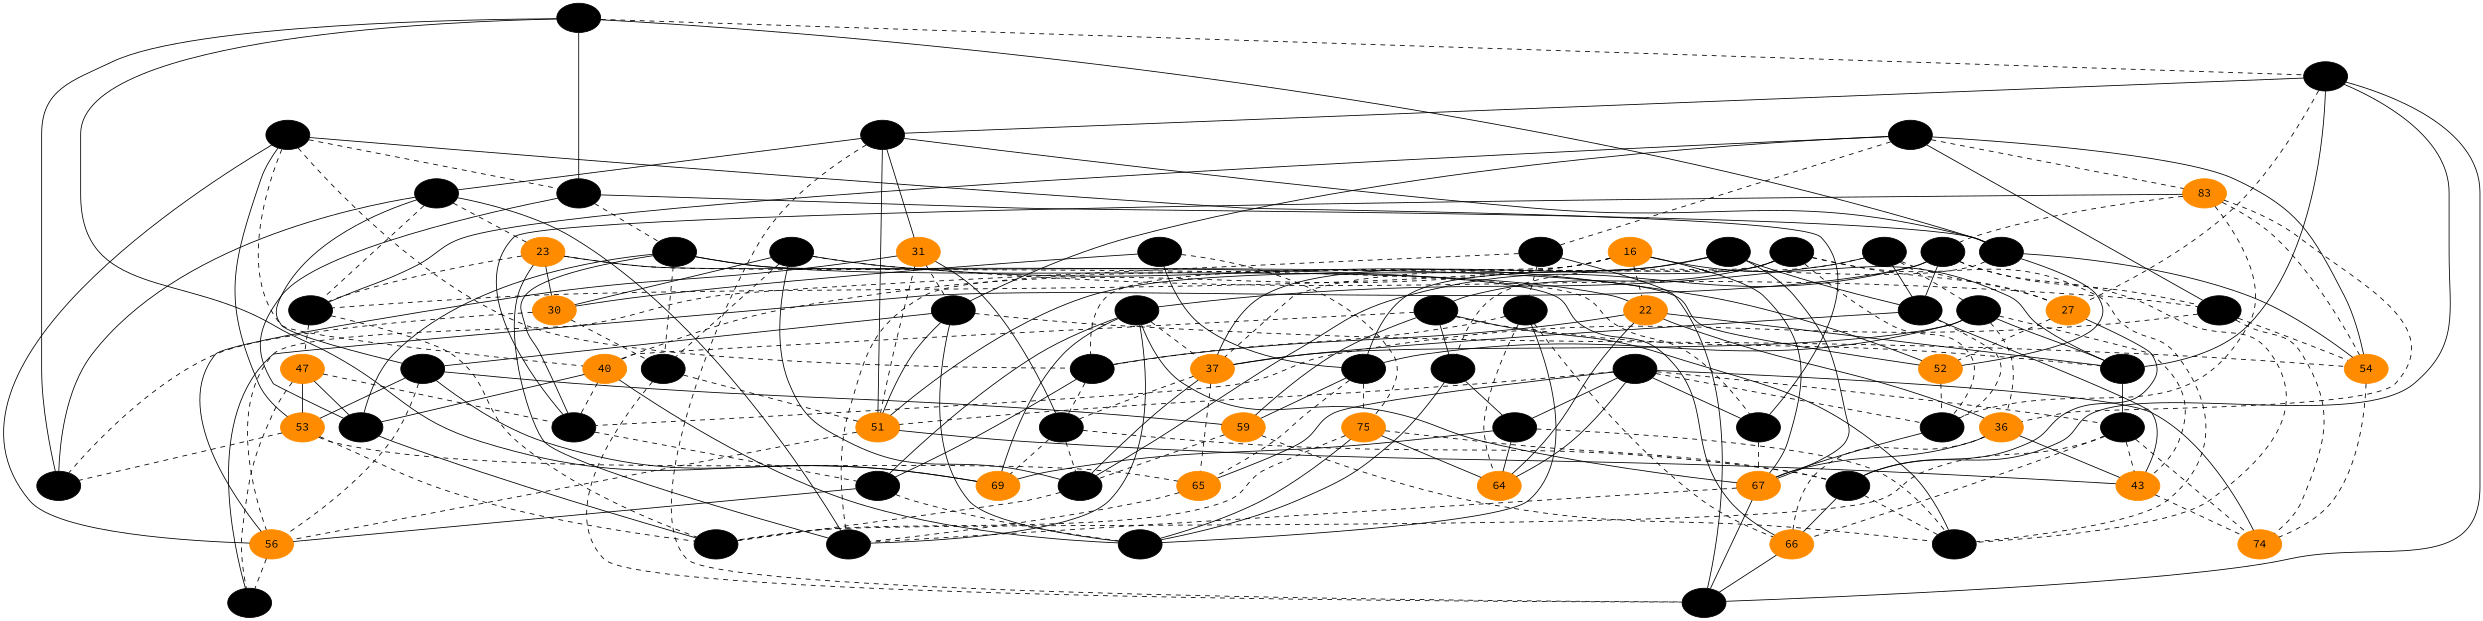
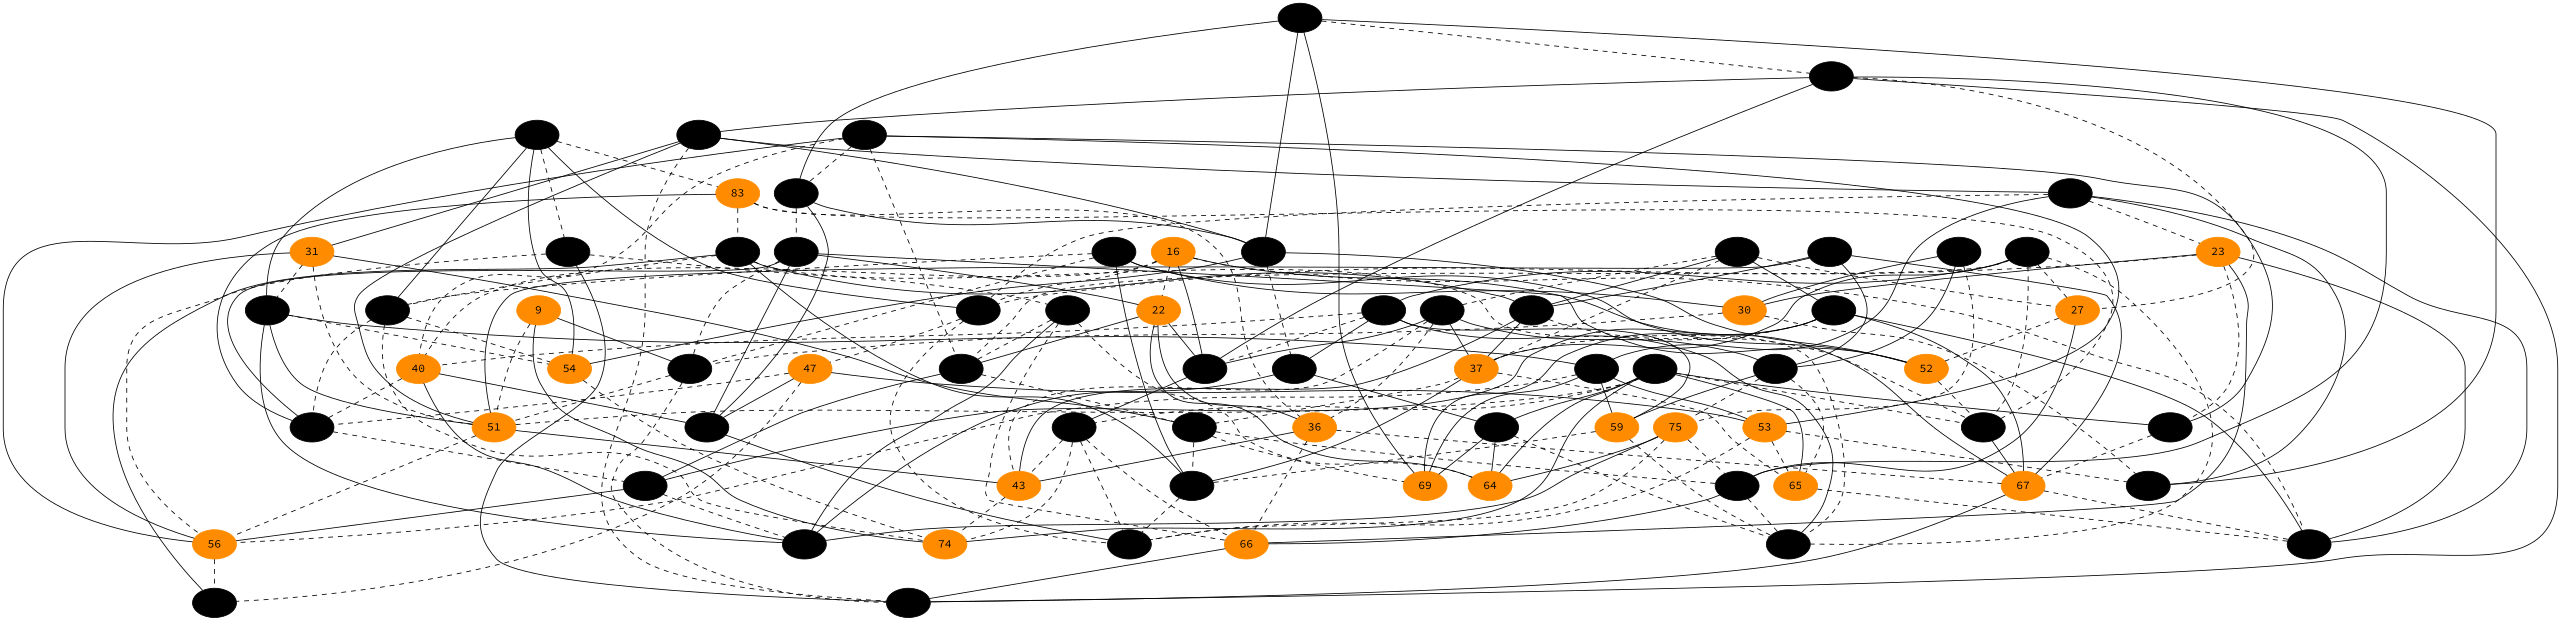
(2303, 267) -> none
none -> (539, 310)
(1880, 457) -> (1669, 458)
